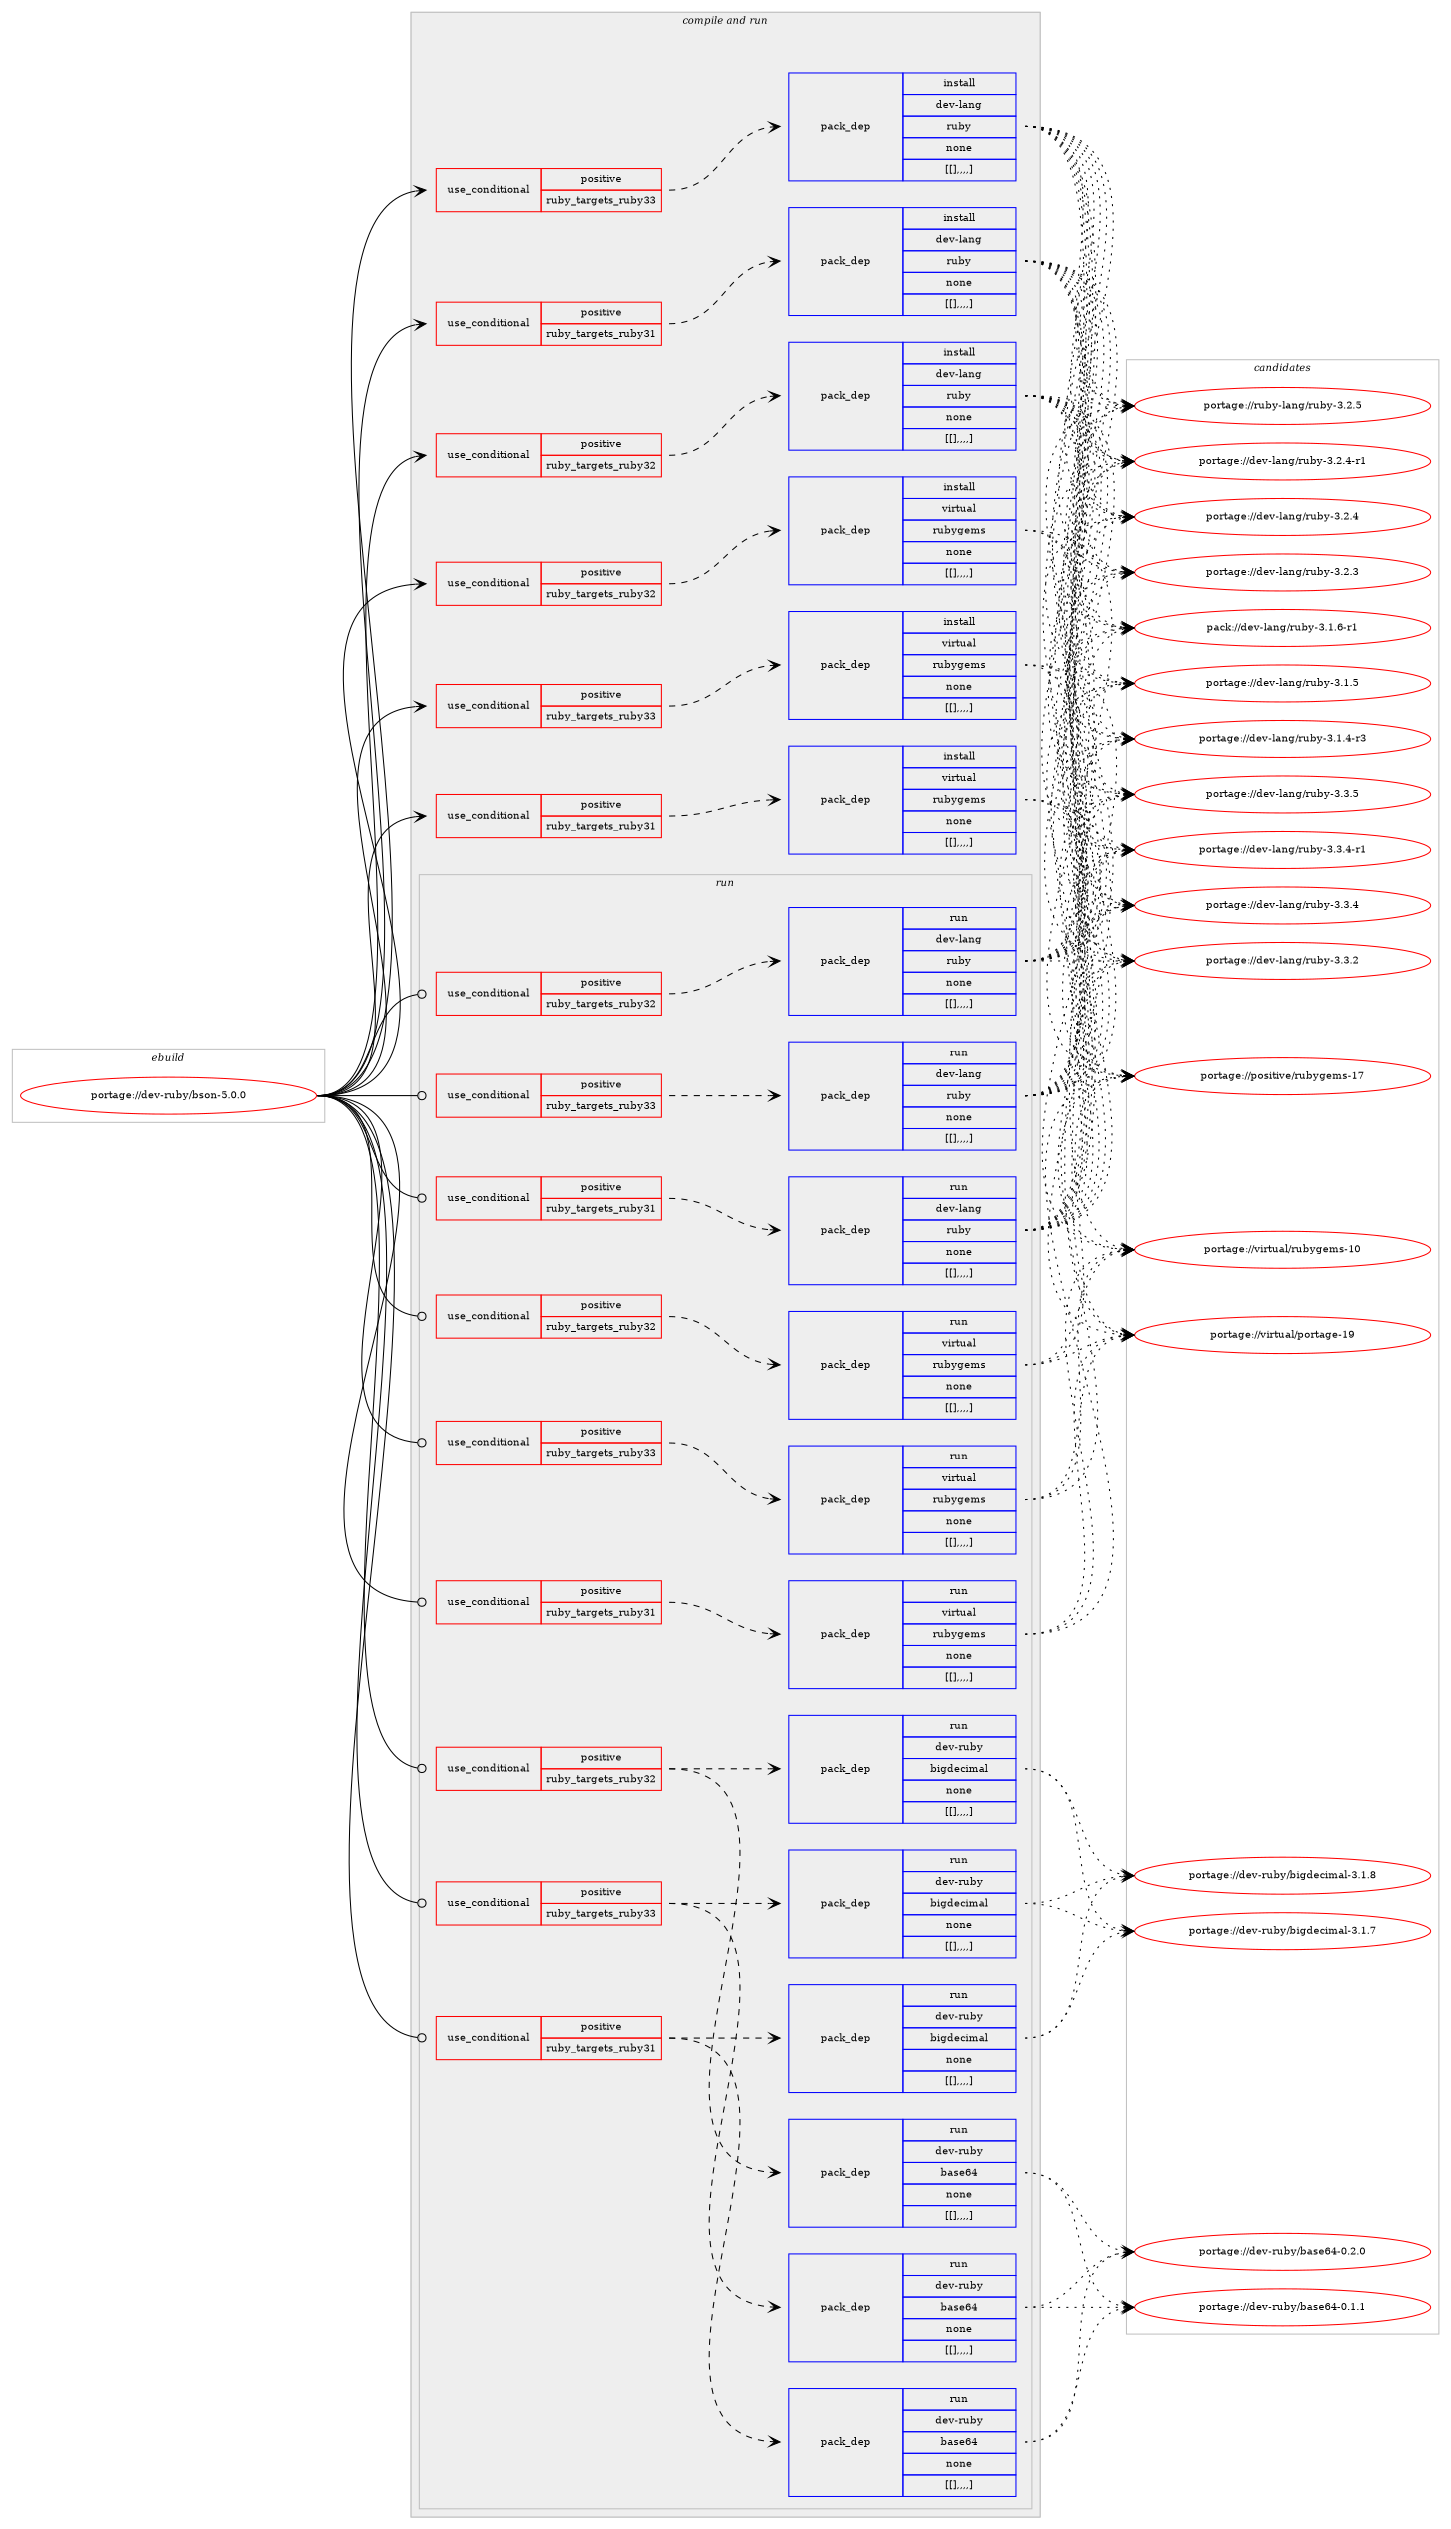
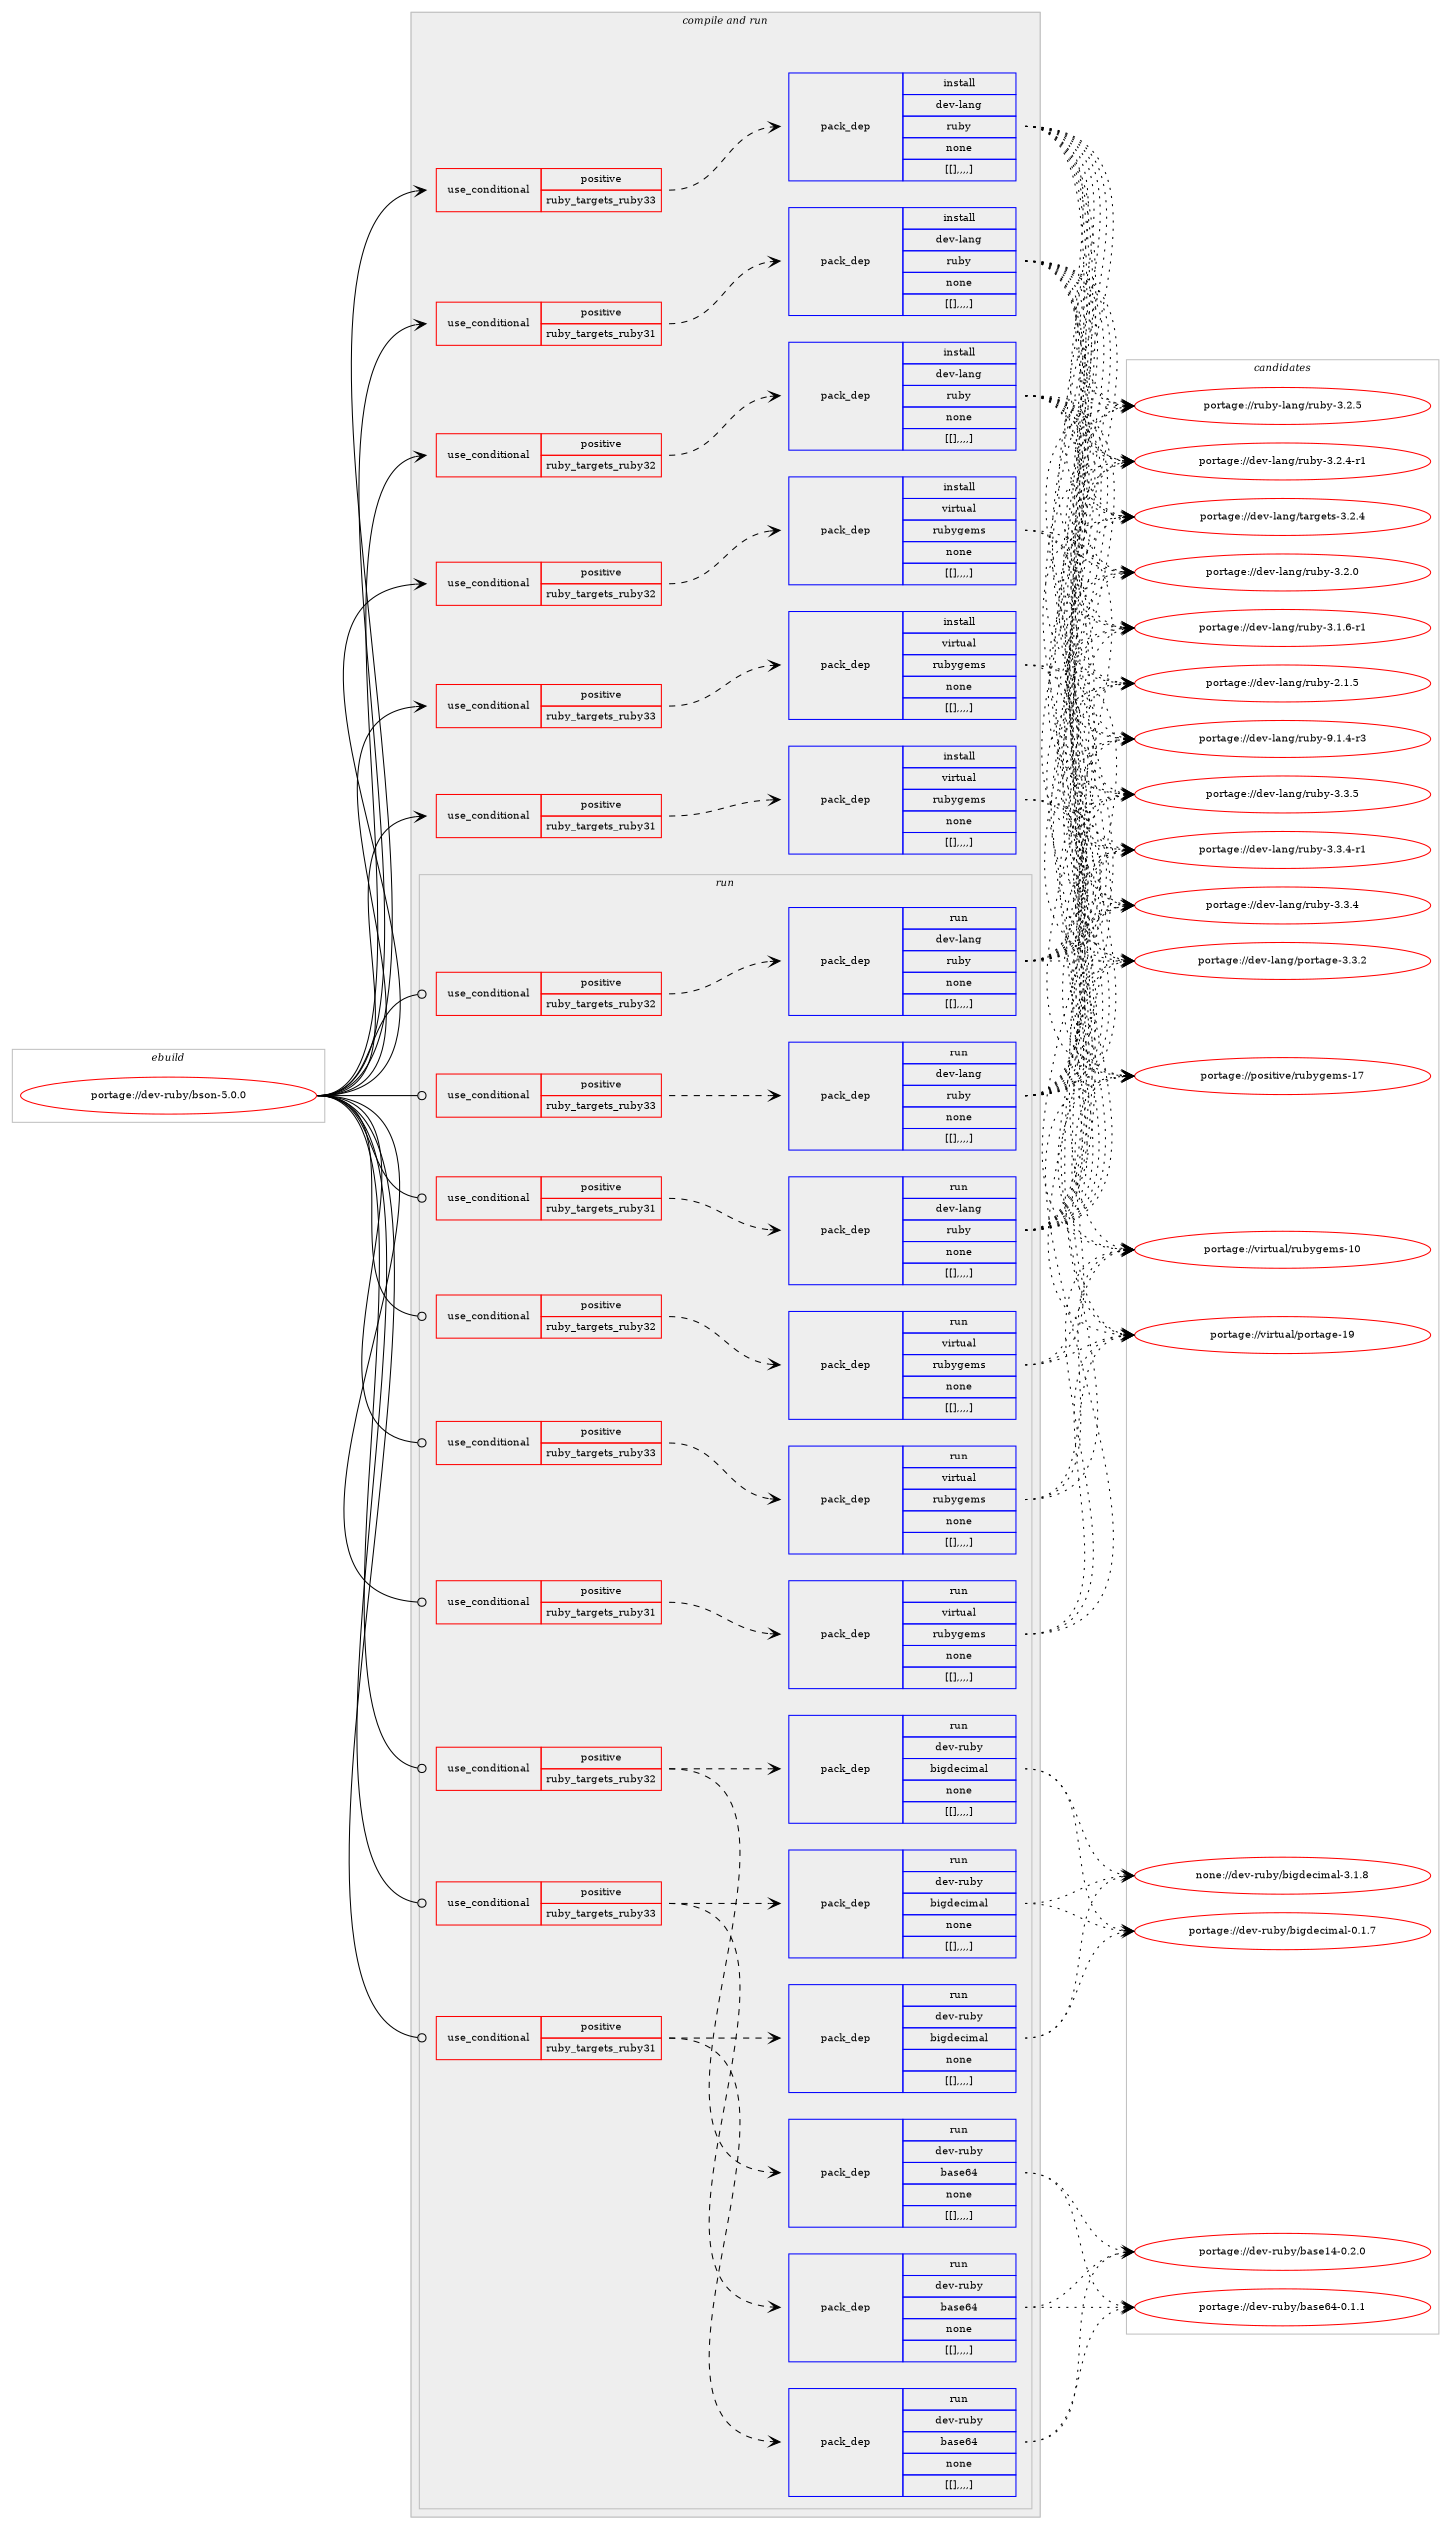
(1283, 517) -> (1283, 517)
(1283, 572) -> (1283, 572)
(1283, 628) -> (1283, 628)
(1283, 683) -> (1283, 683)
(1283, 739) -> (1283, 739)
(1283, 961) -> (1283, 961)
(1283, 1876) -> (1283, 1876)
(1283, 1931) -> (1283, 1931)
(1283, 2252) -> (1283, 2252)
